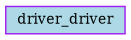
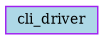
(65, 20) -> (52, 20)
